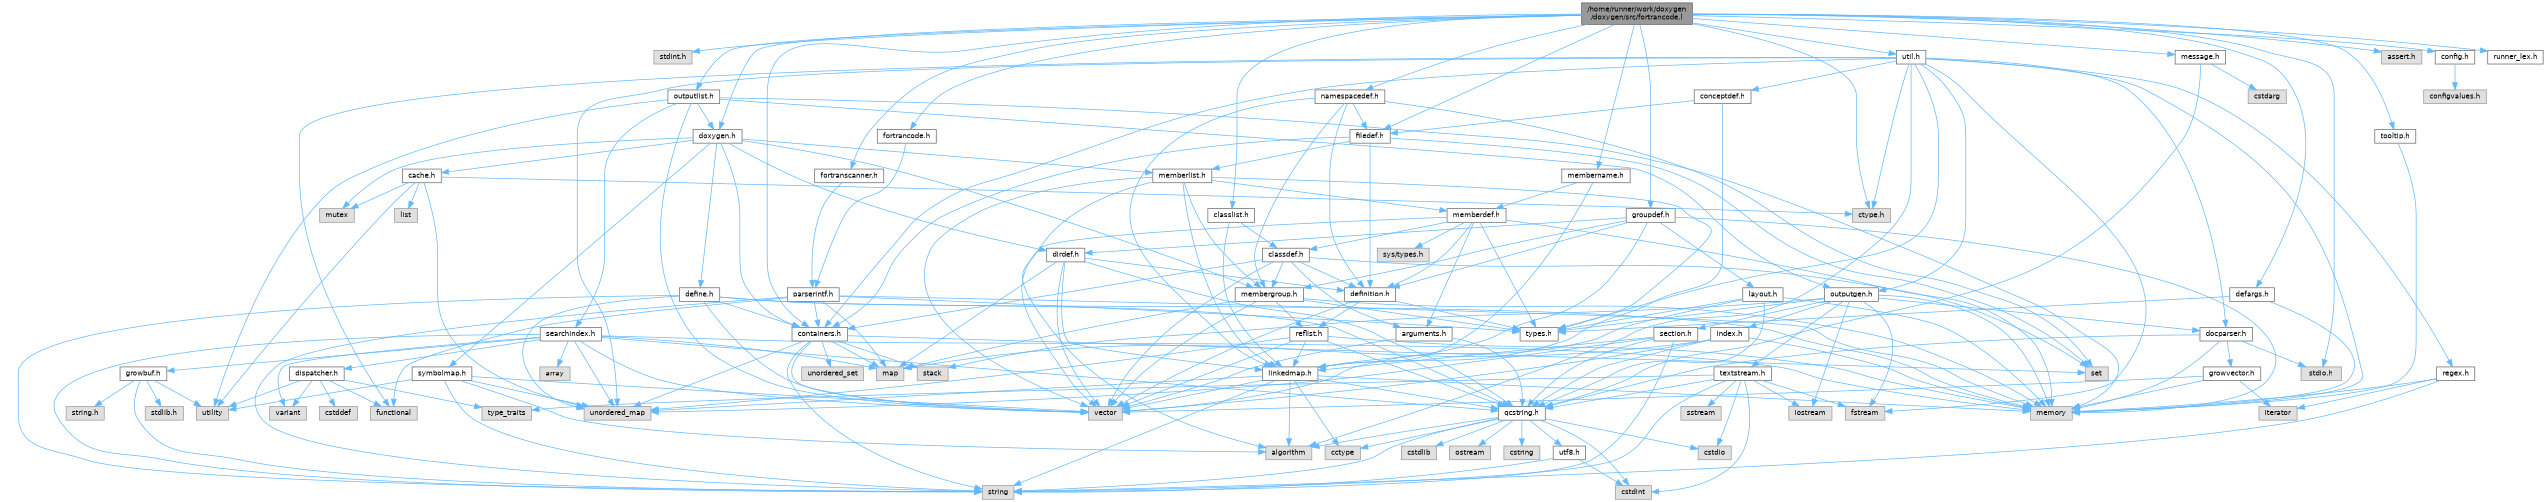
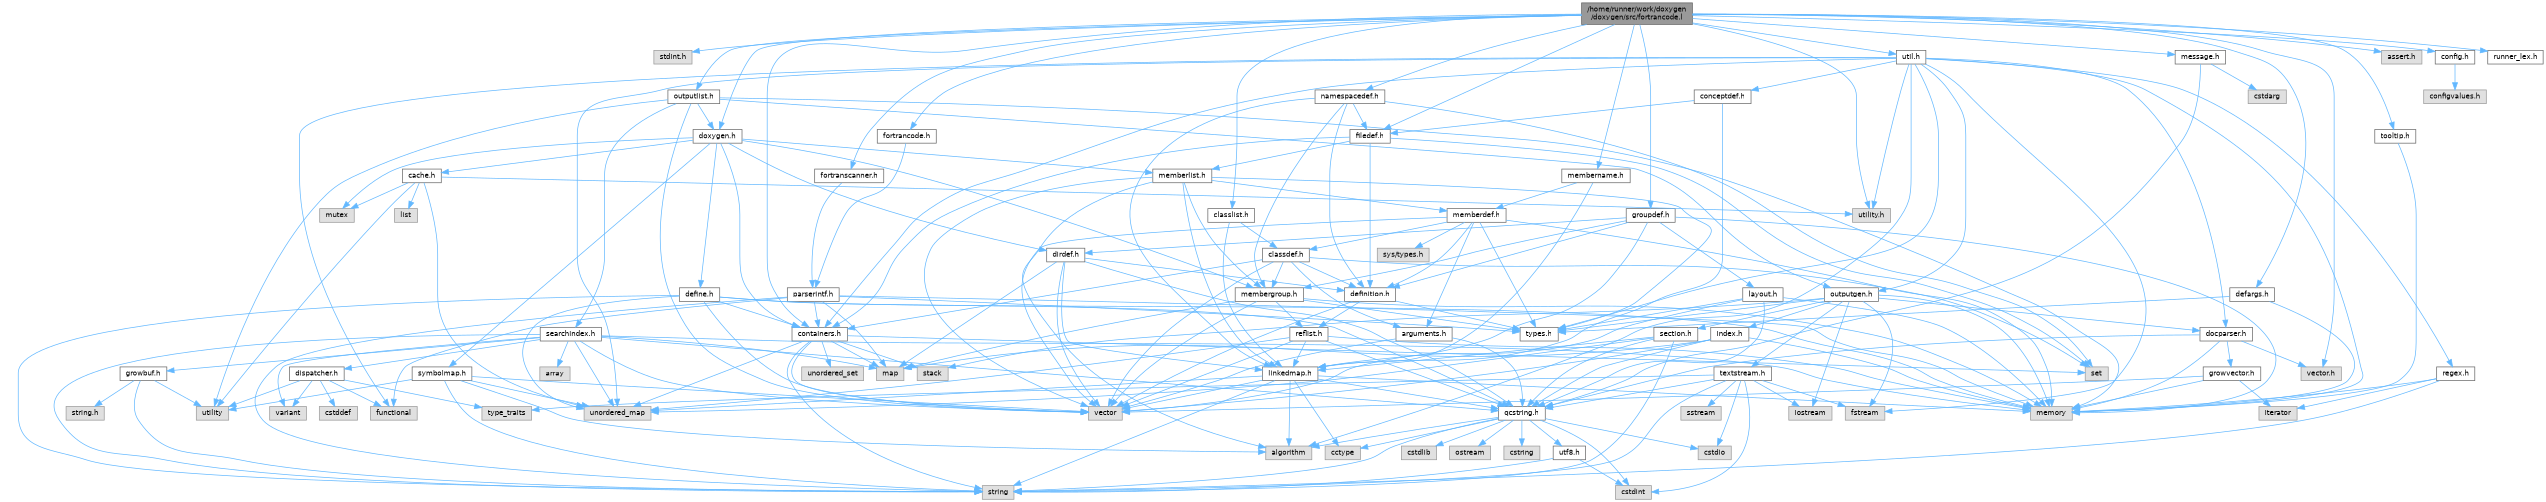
(1872, 215) -> (1872, 215)
(2321, 374) -> (2321, 374)
(164, 413) -> none
